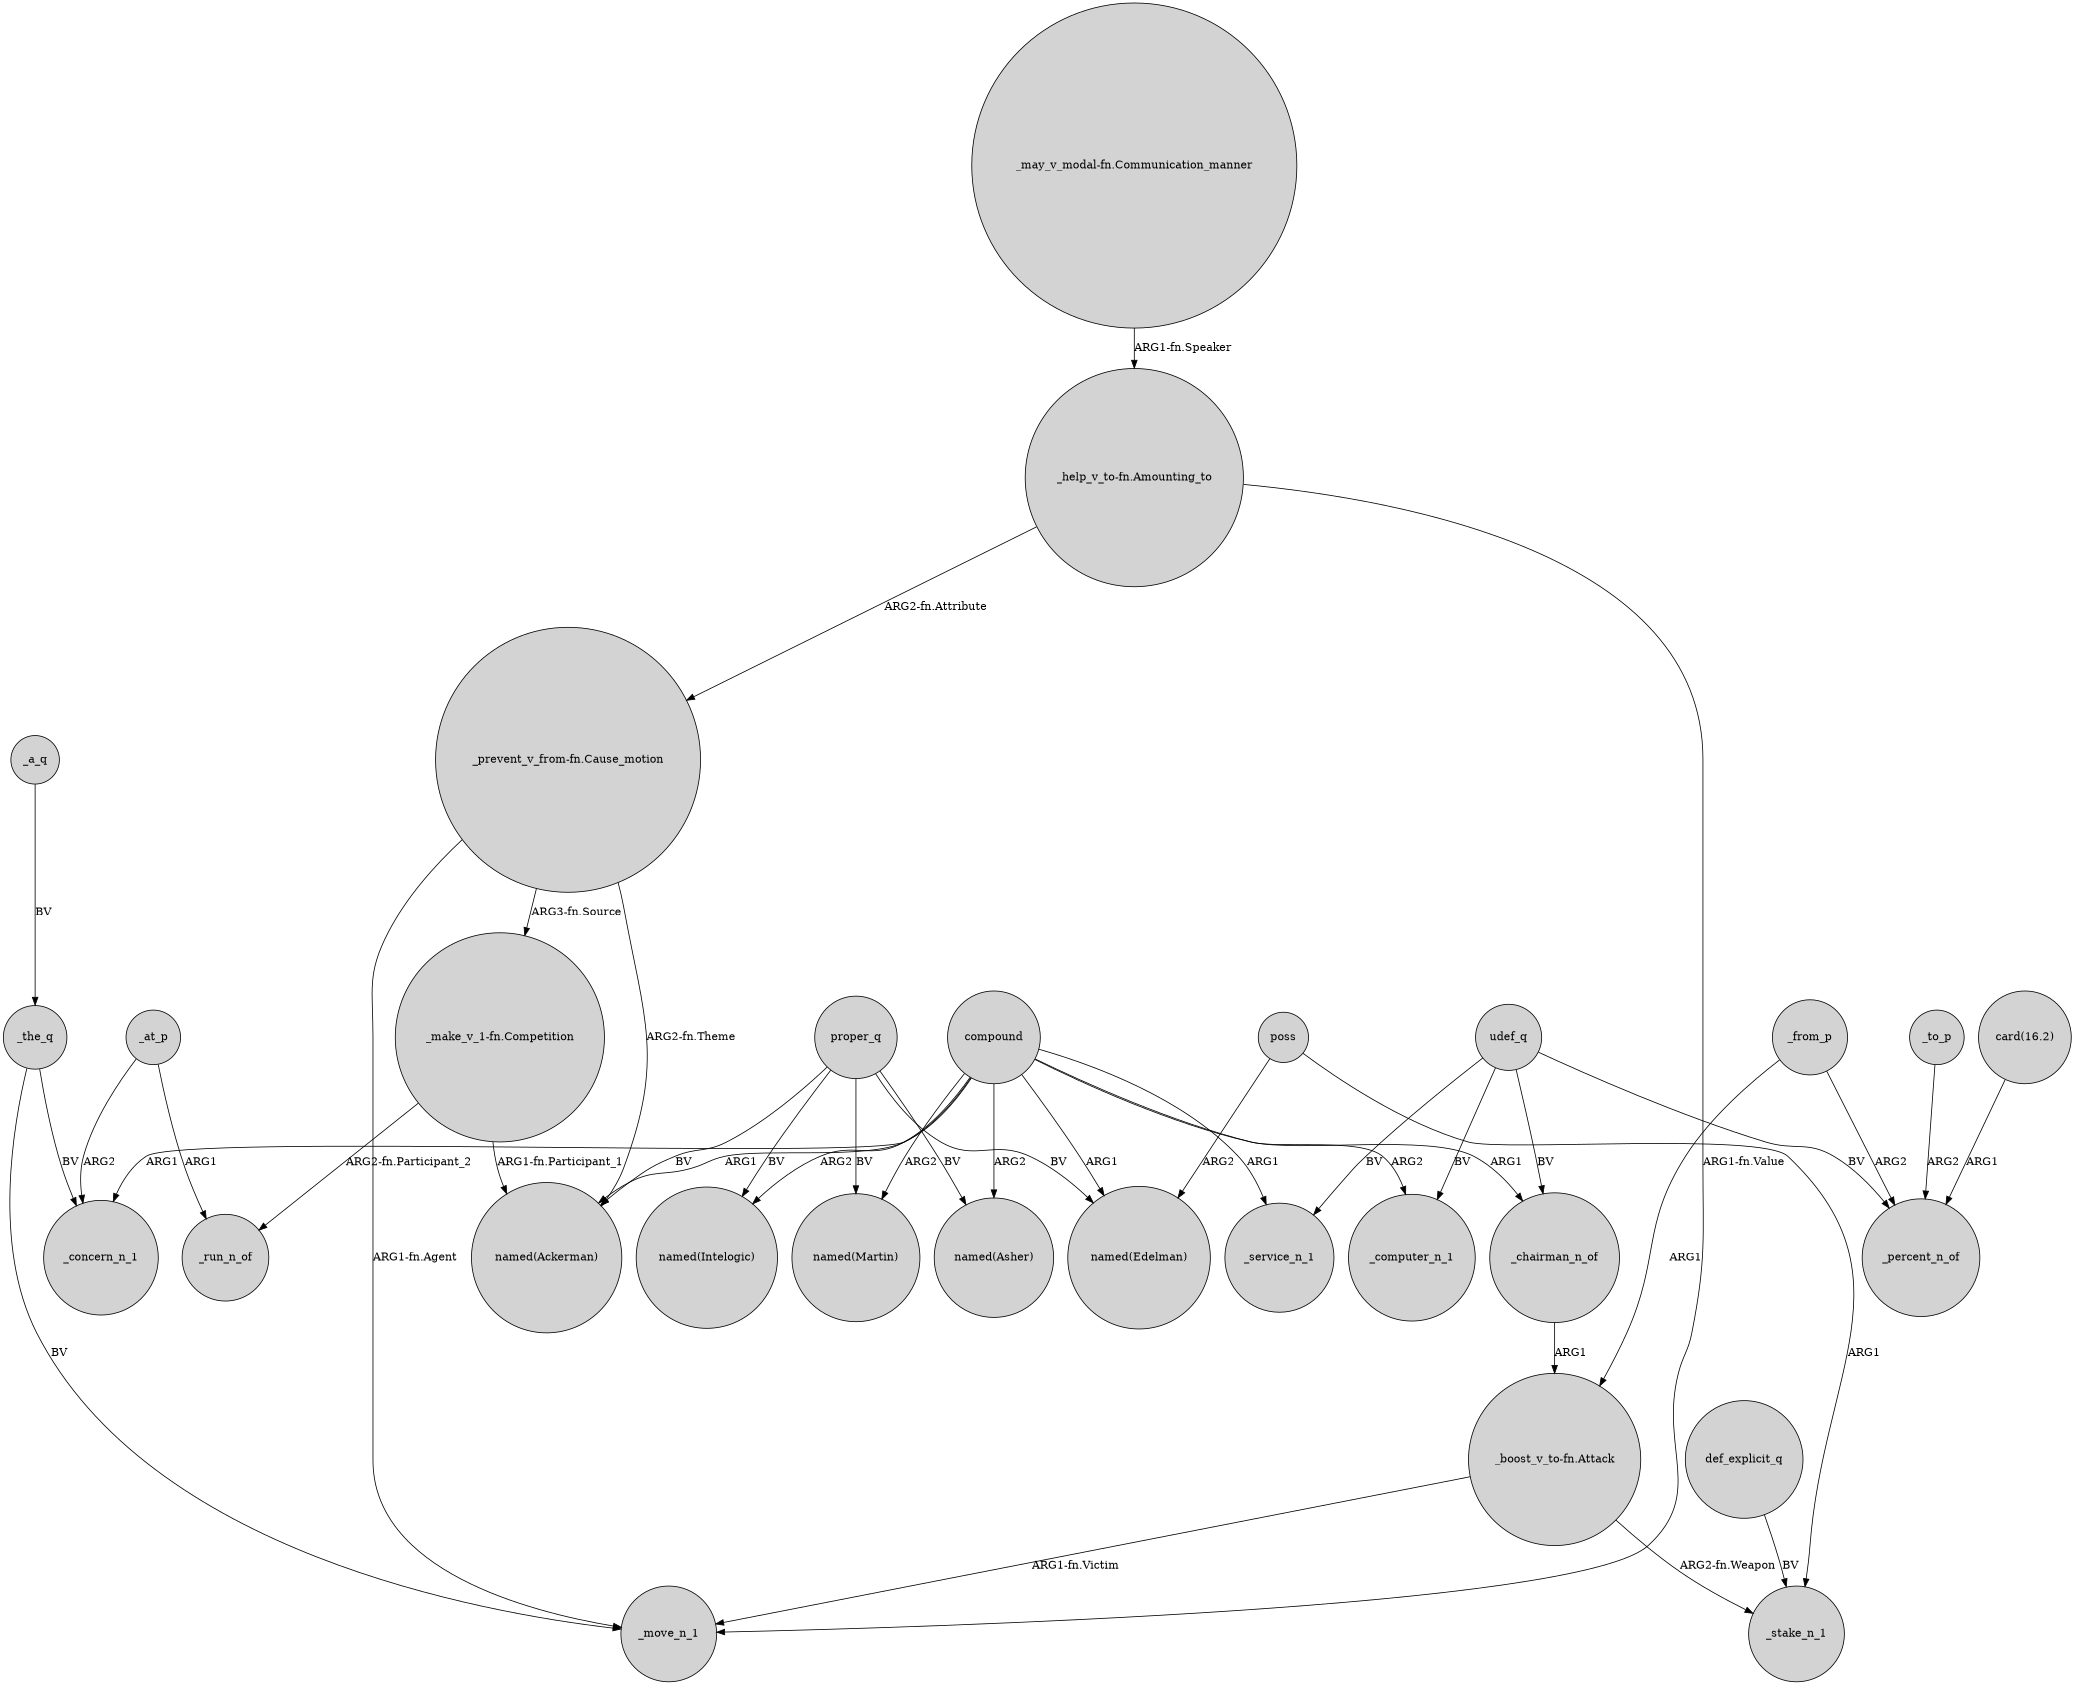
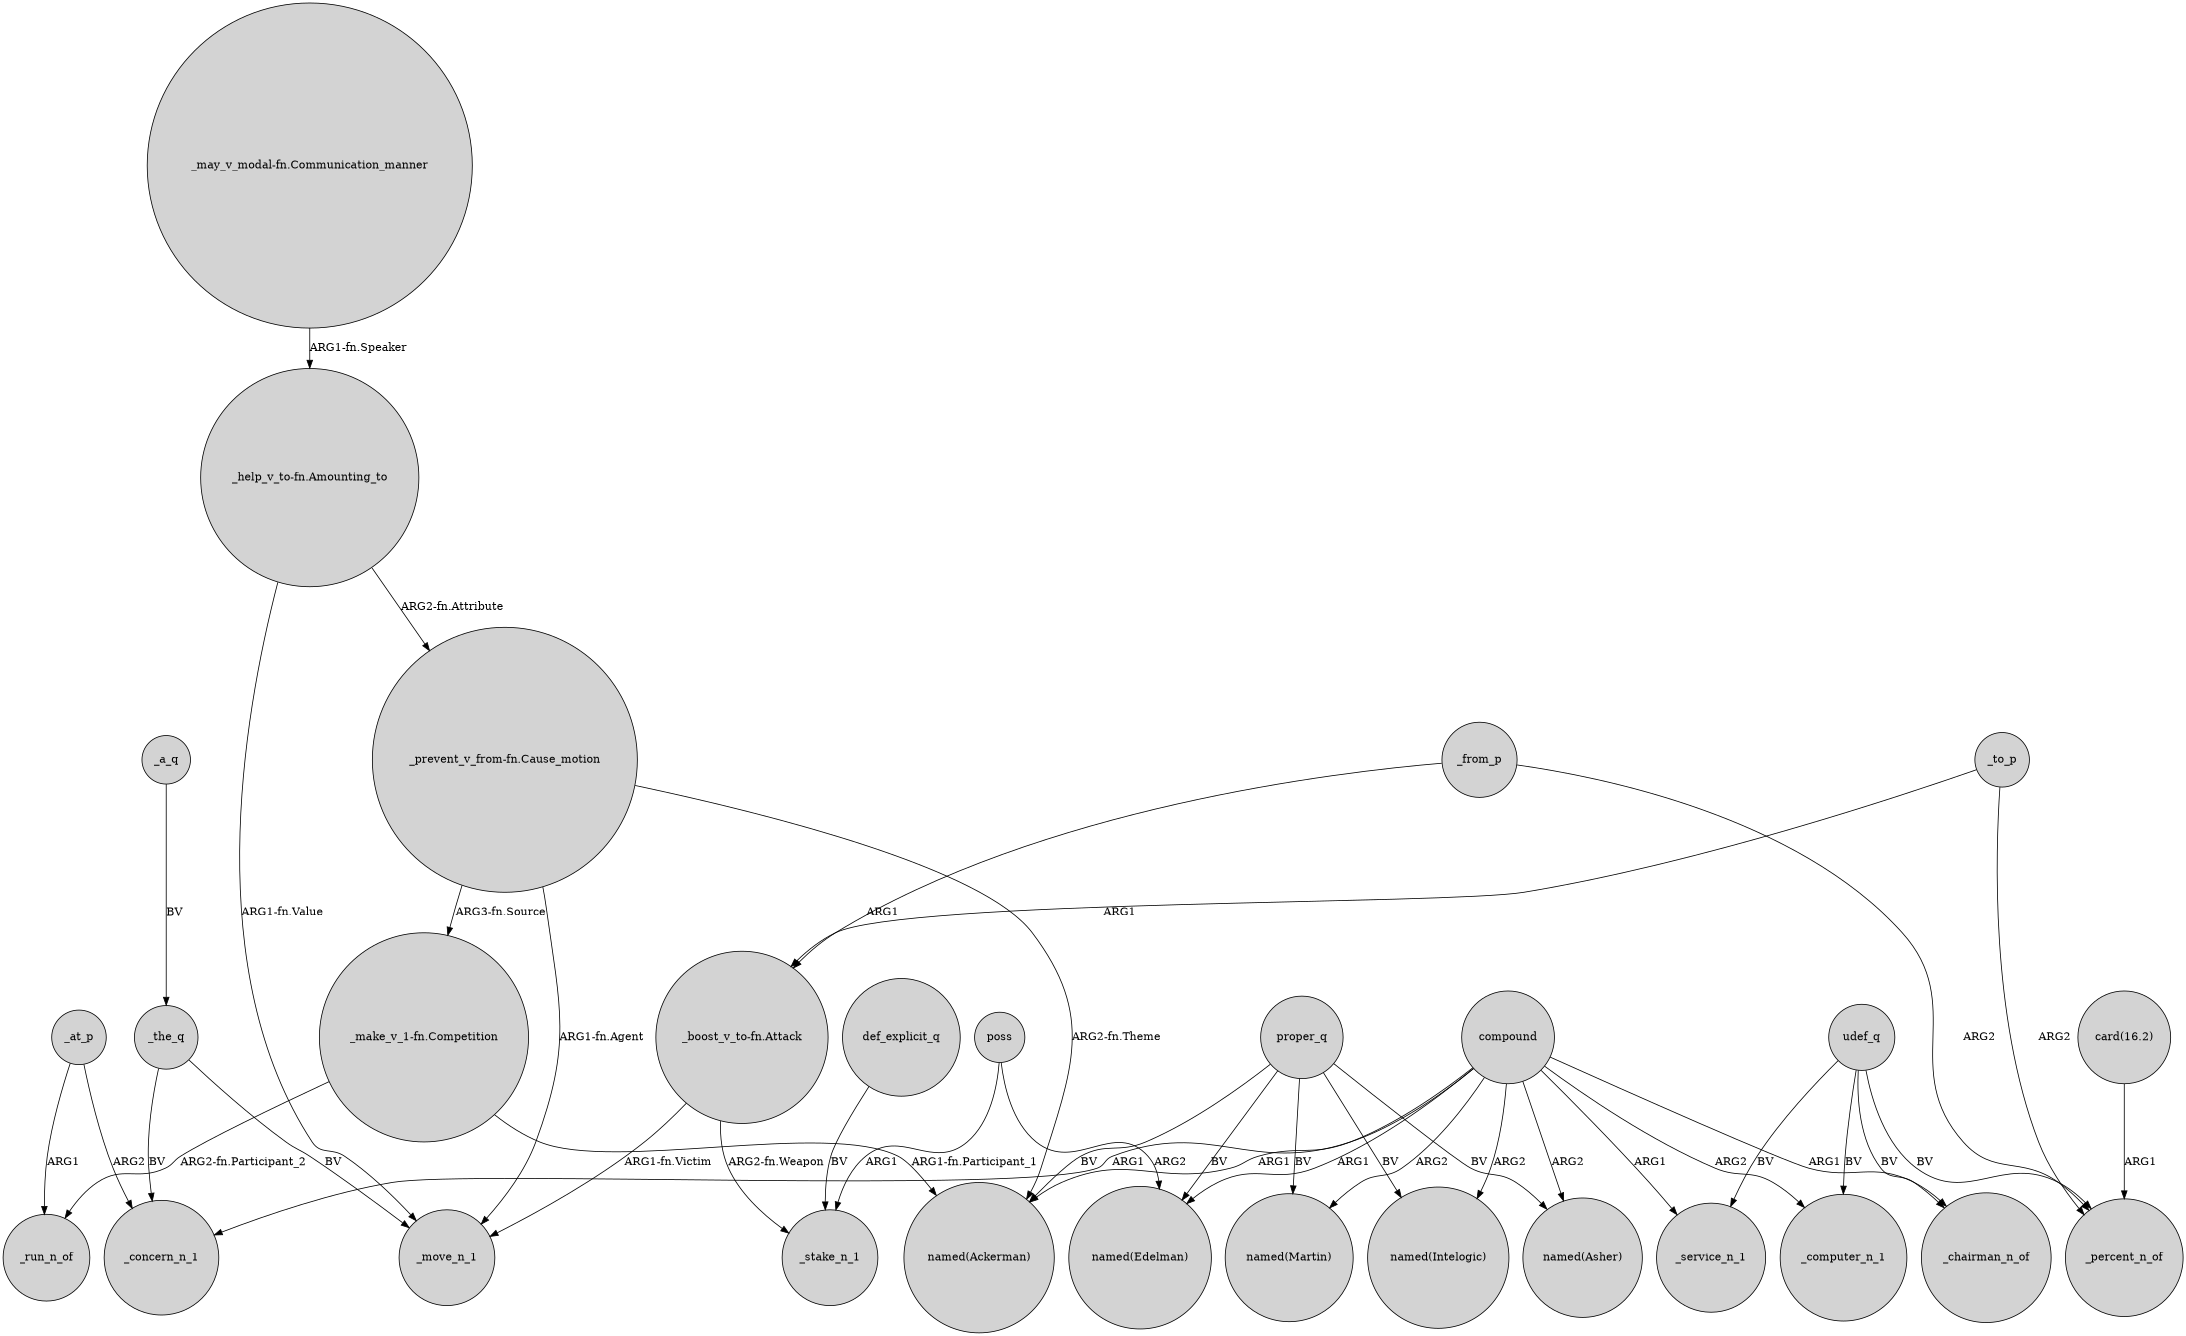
(1555, 1344) -> (1390, 899)
